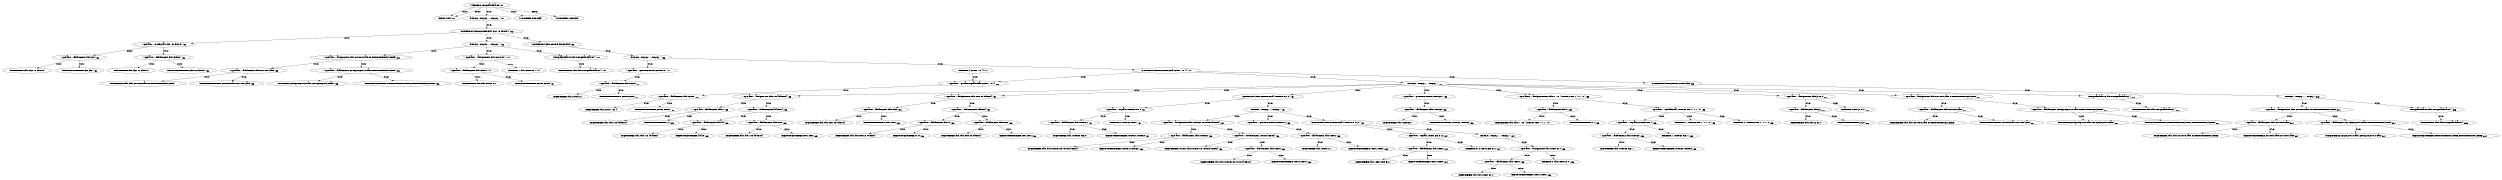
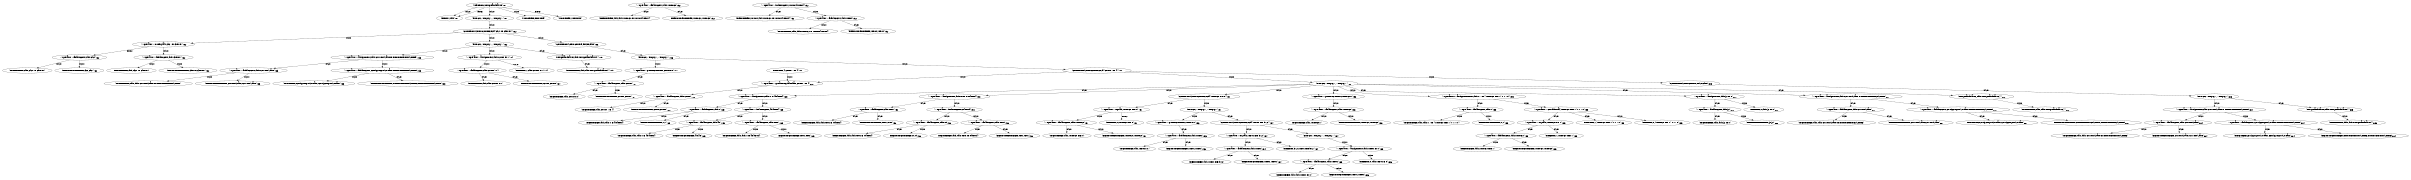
(1128, 116) -> (1125, 116)
(1192, 123) -> none
